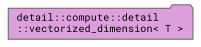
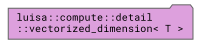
(101, 24) -> (101, 24)
